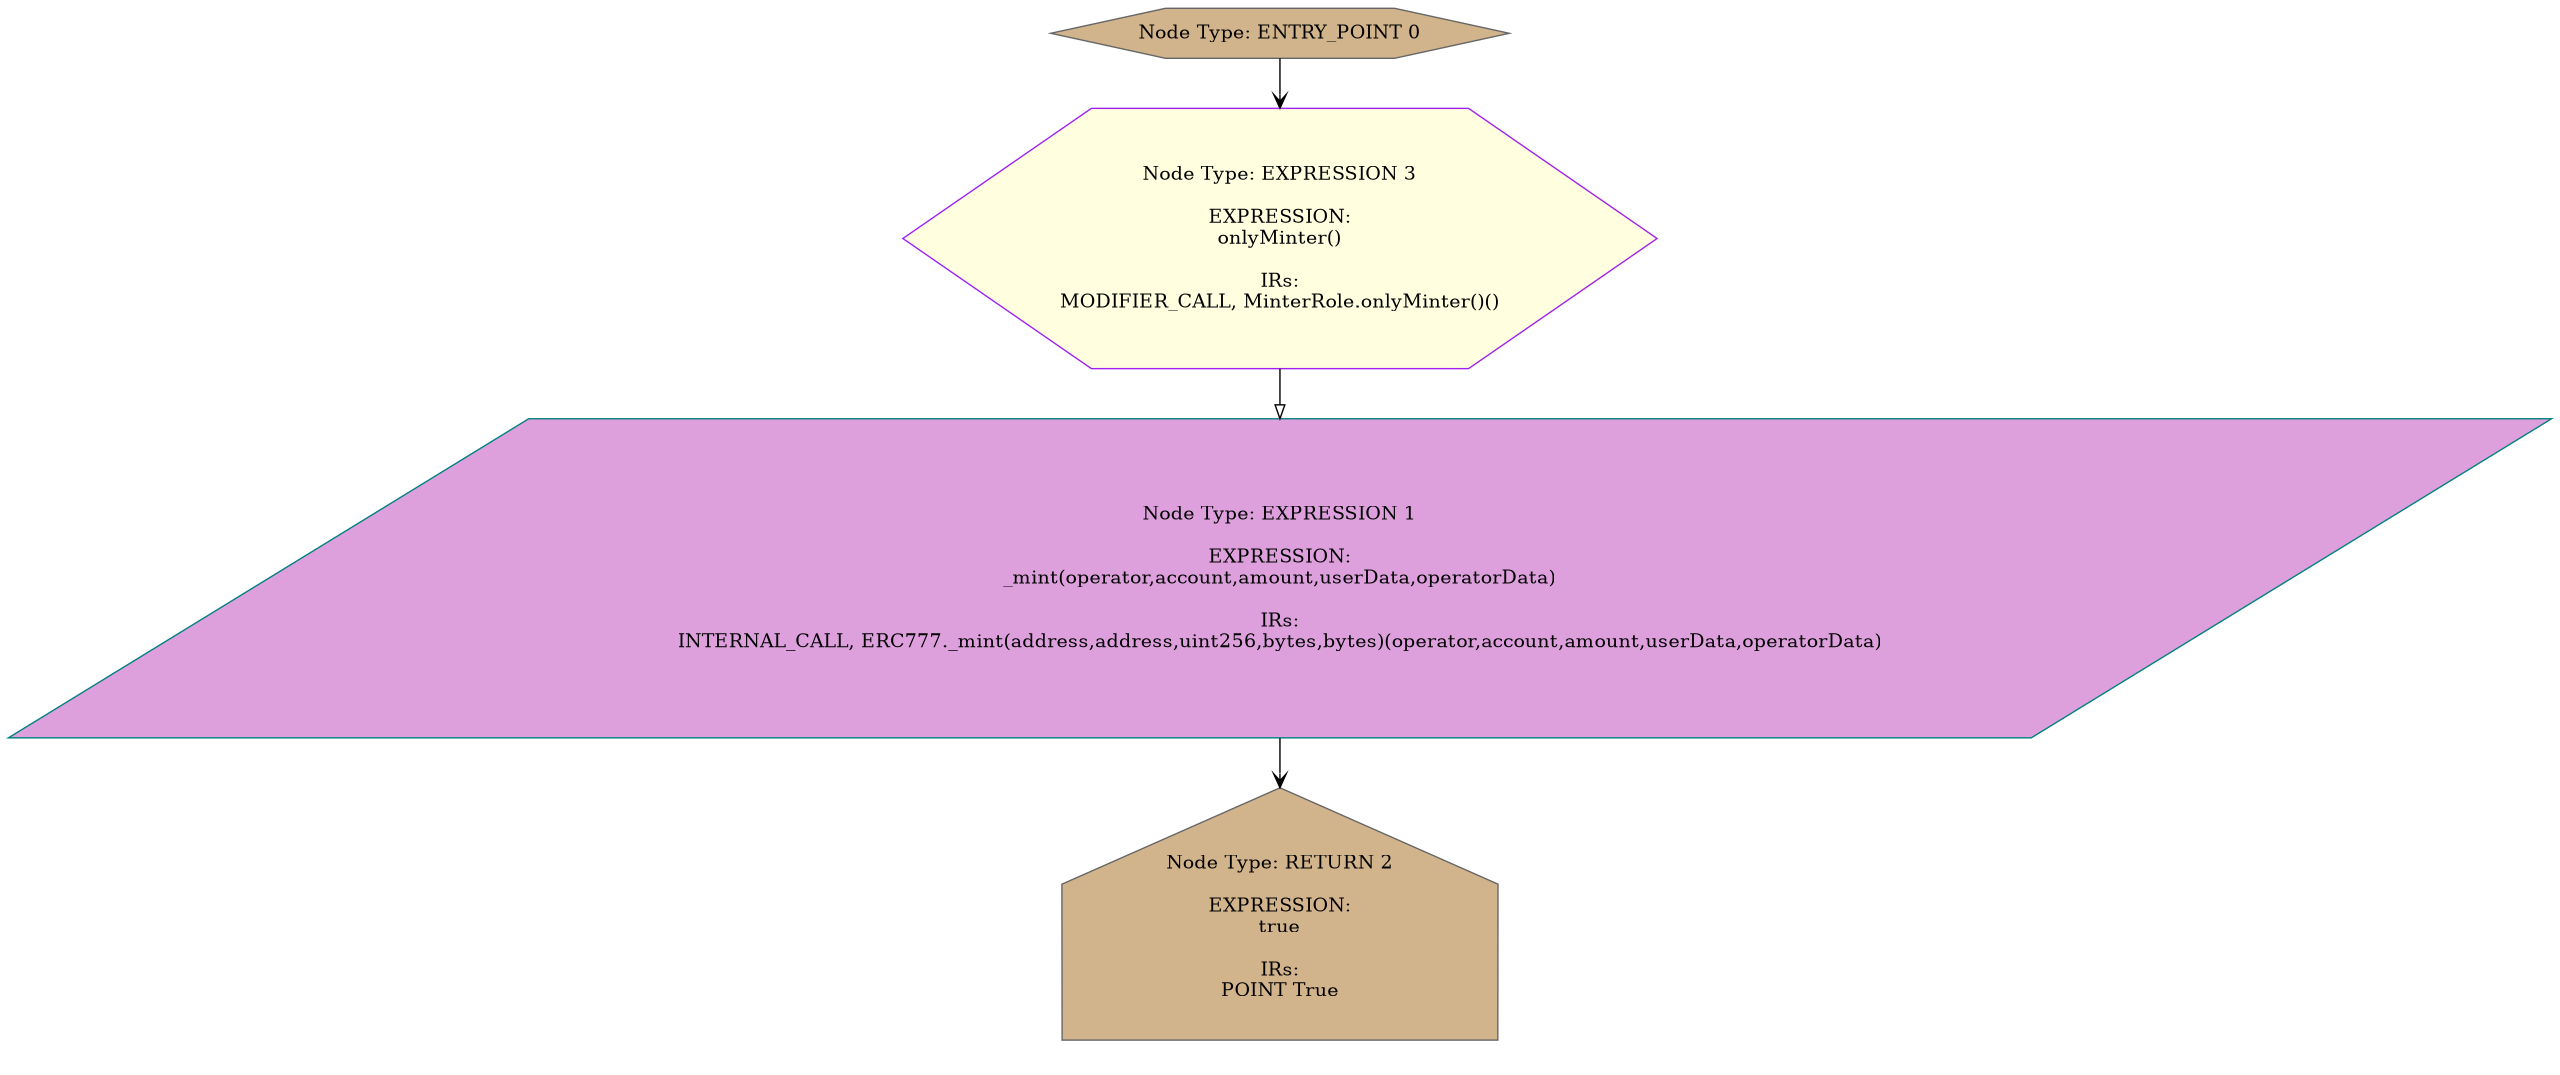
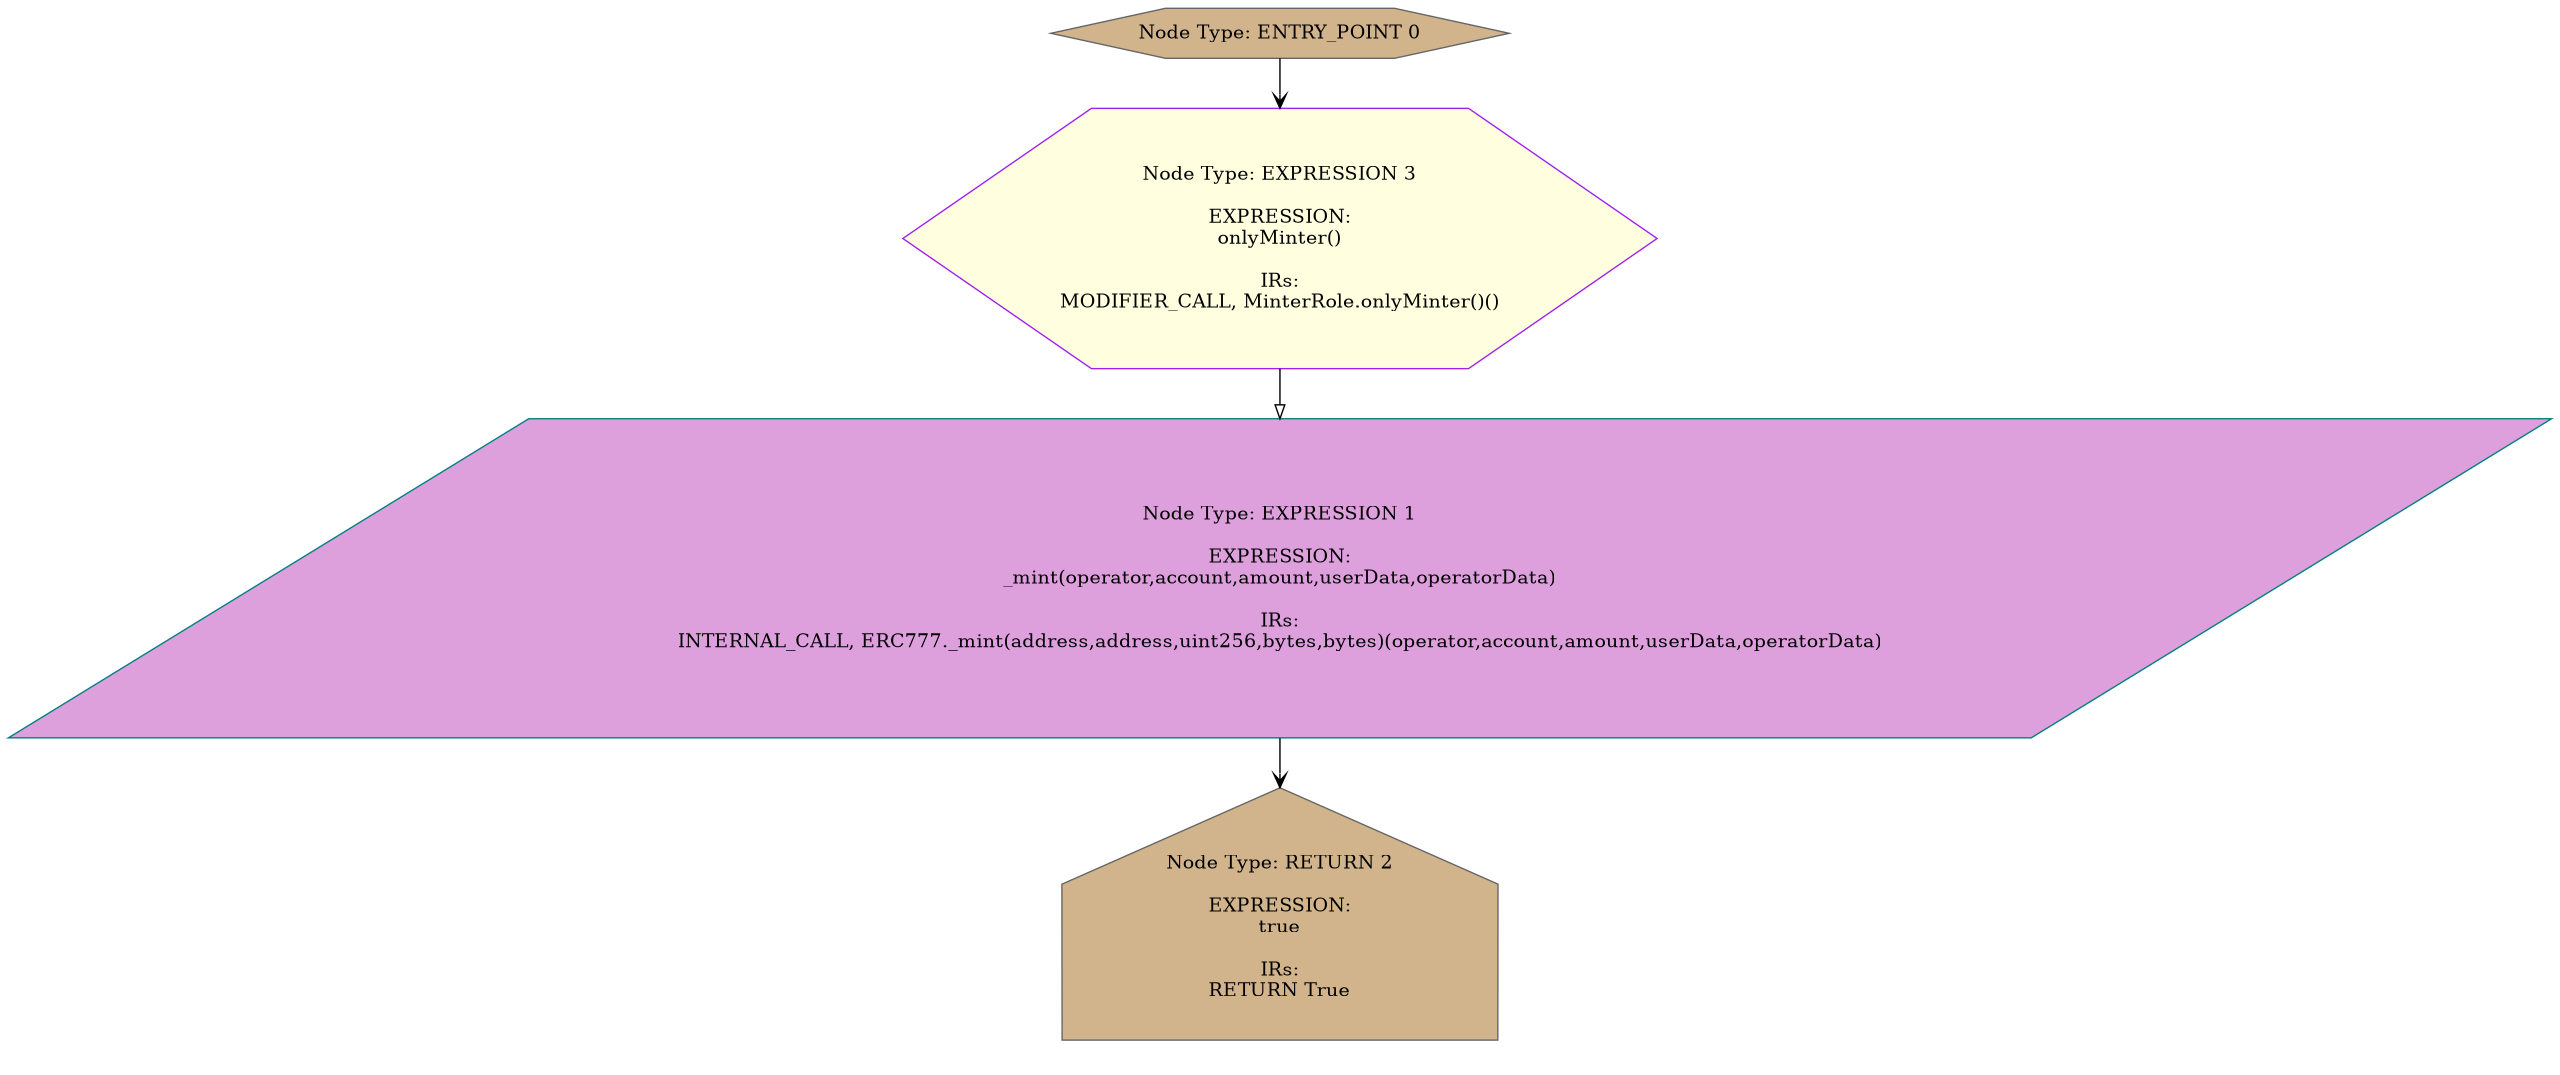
(1280, 927) -> (1280, 927)
